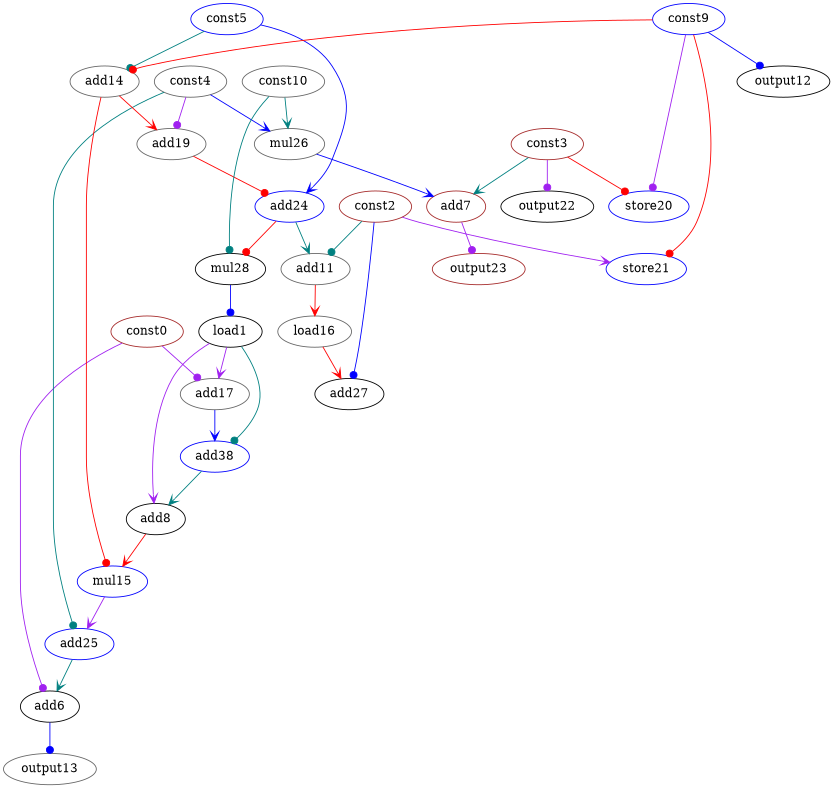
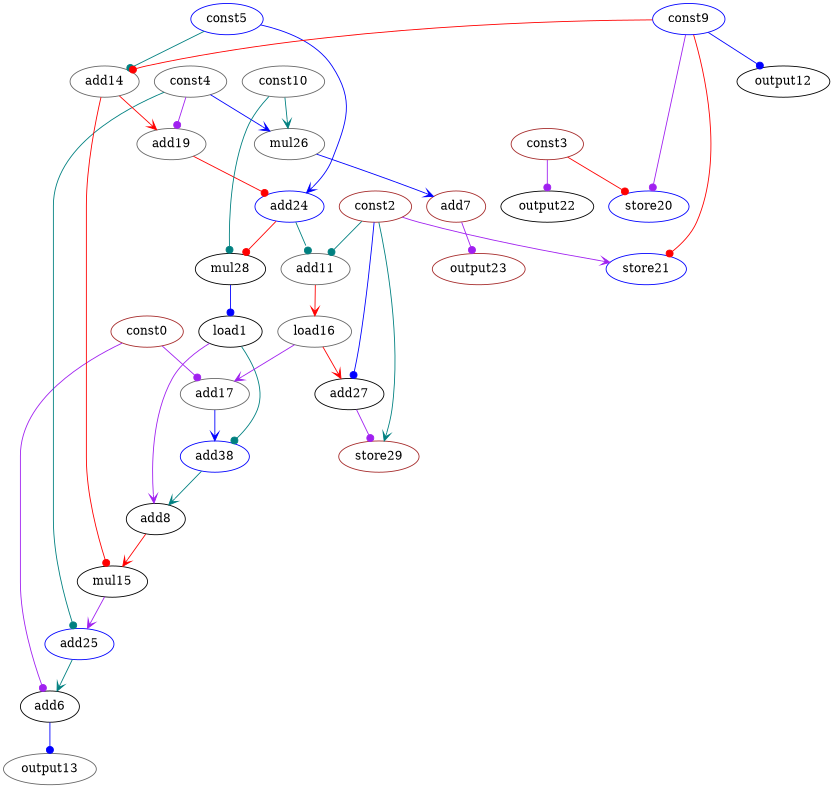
(505, 173) -> none
(301, 234) -> (301, 234)
(224, 358) -> (268, 361)
none -> (379, 457)
(112, 582) -> (112, 582)
